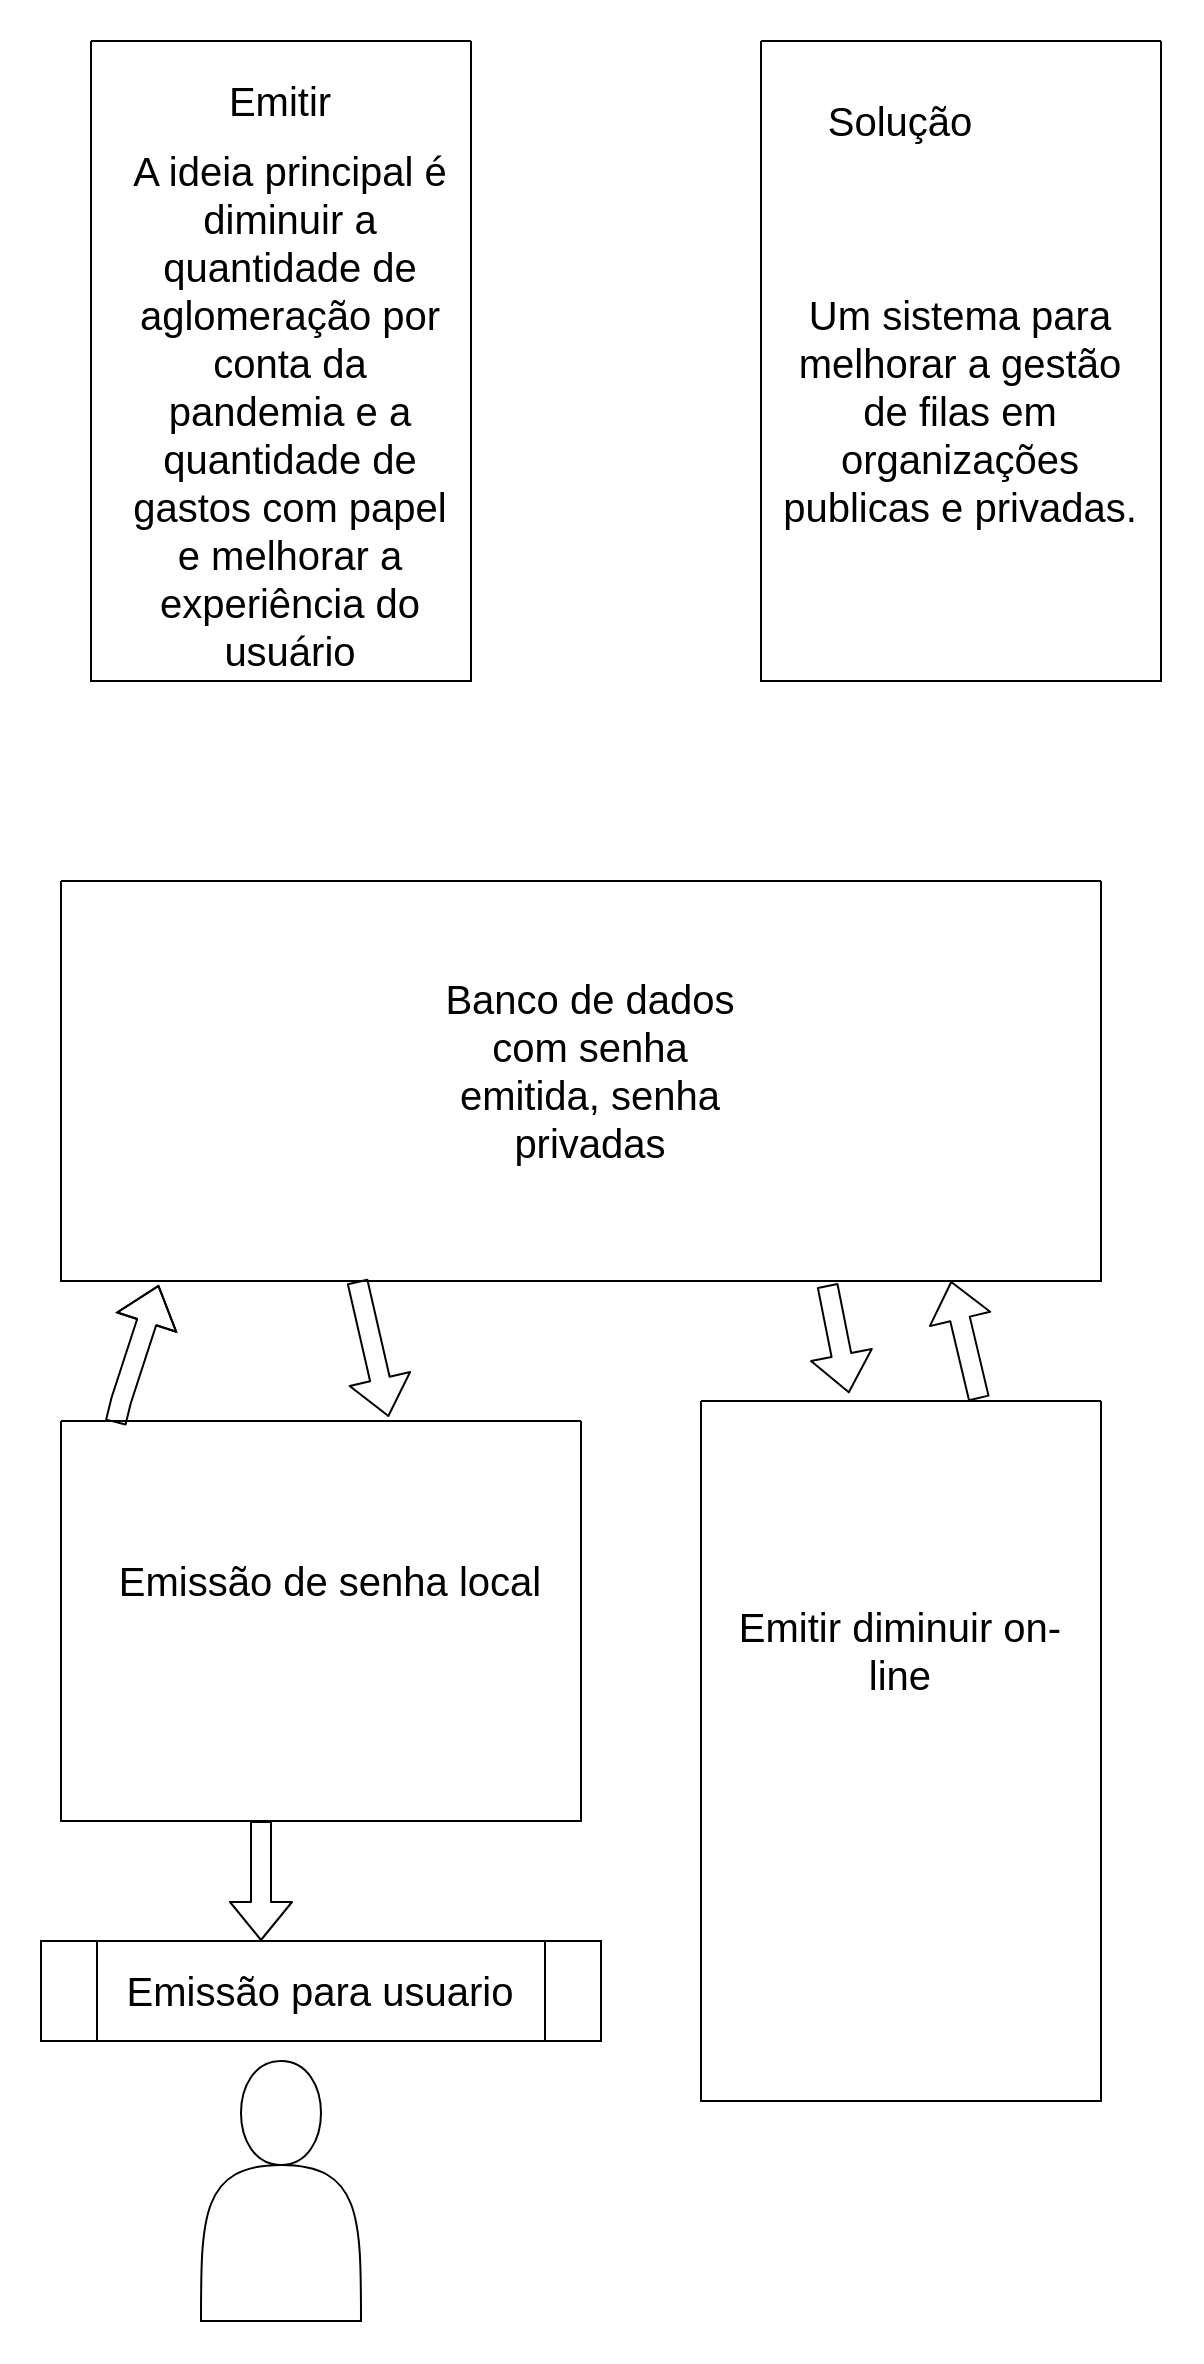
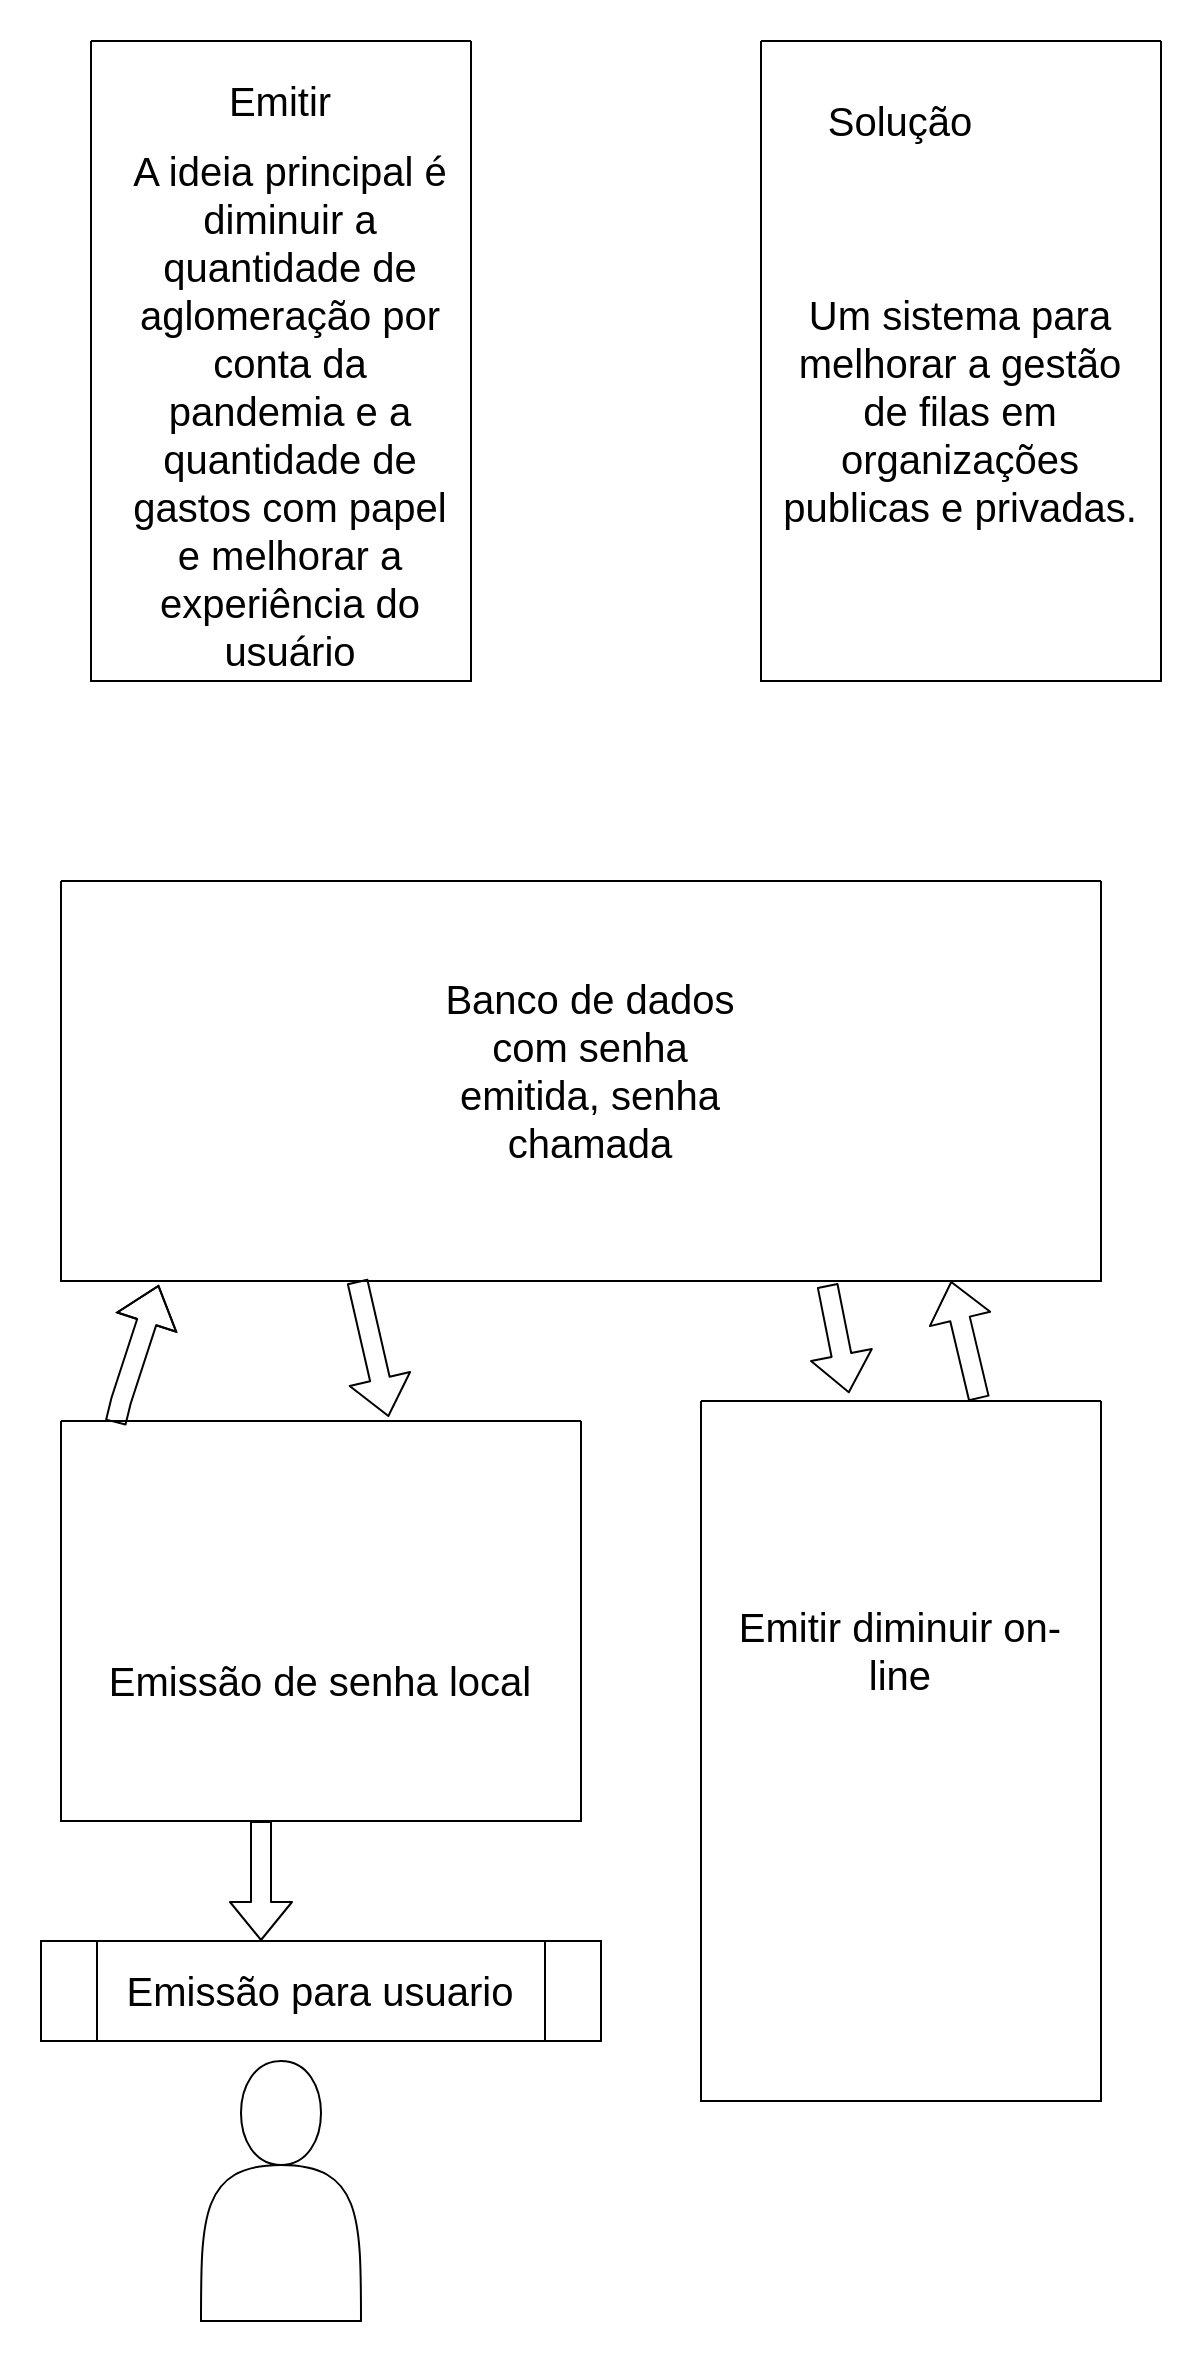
(591, 1071) -> (591, 1071)
(331, 1581) -> (321, 1681)
